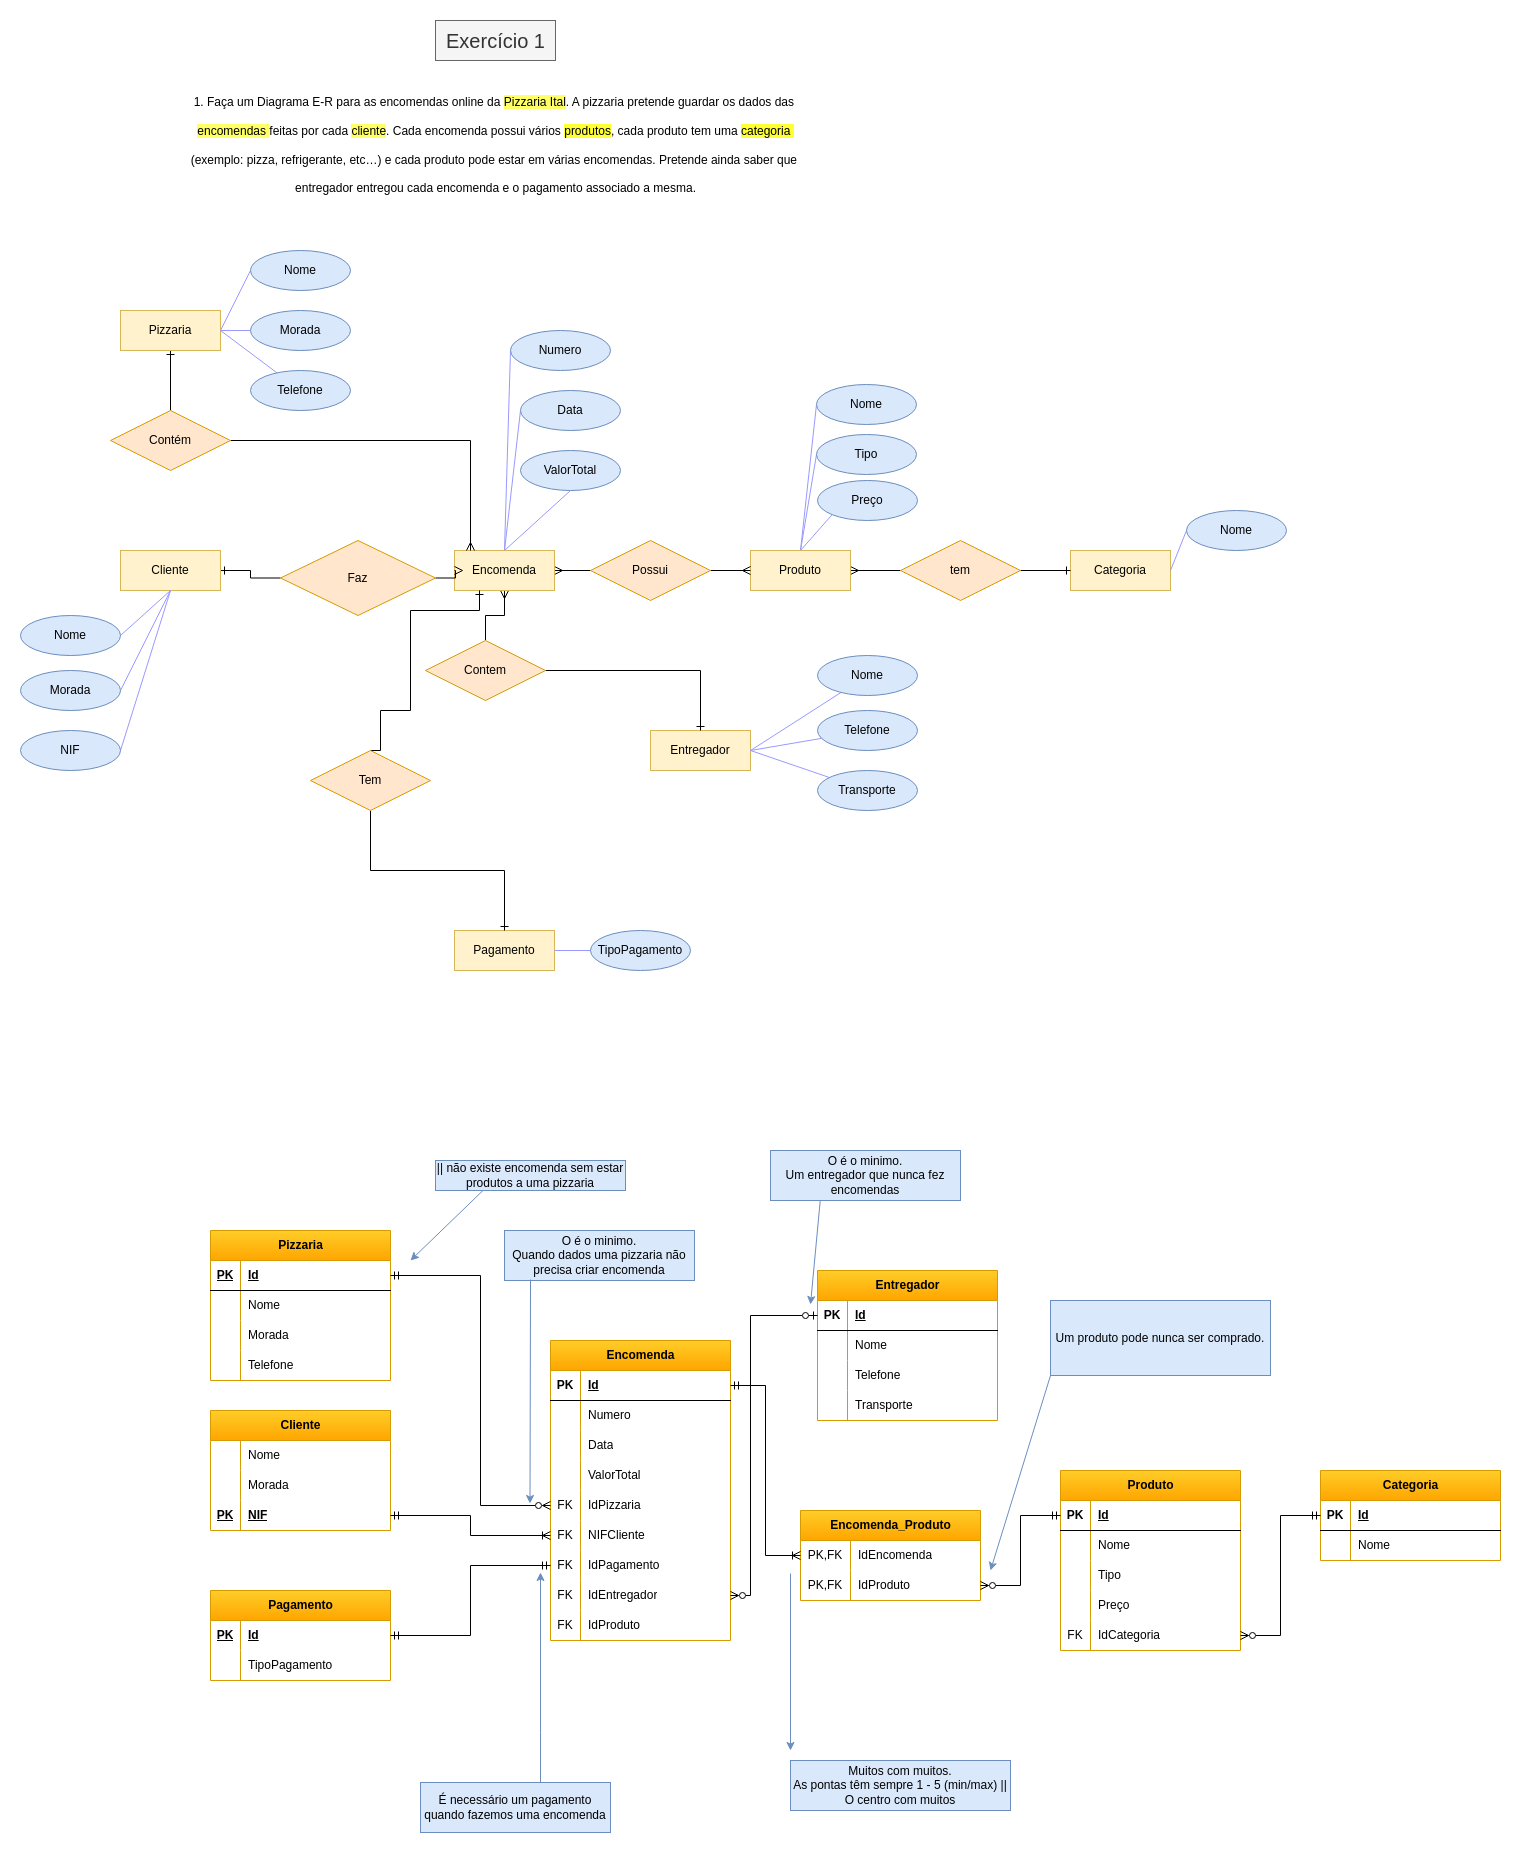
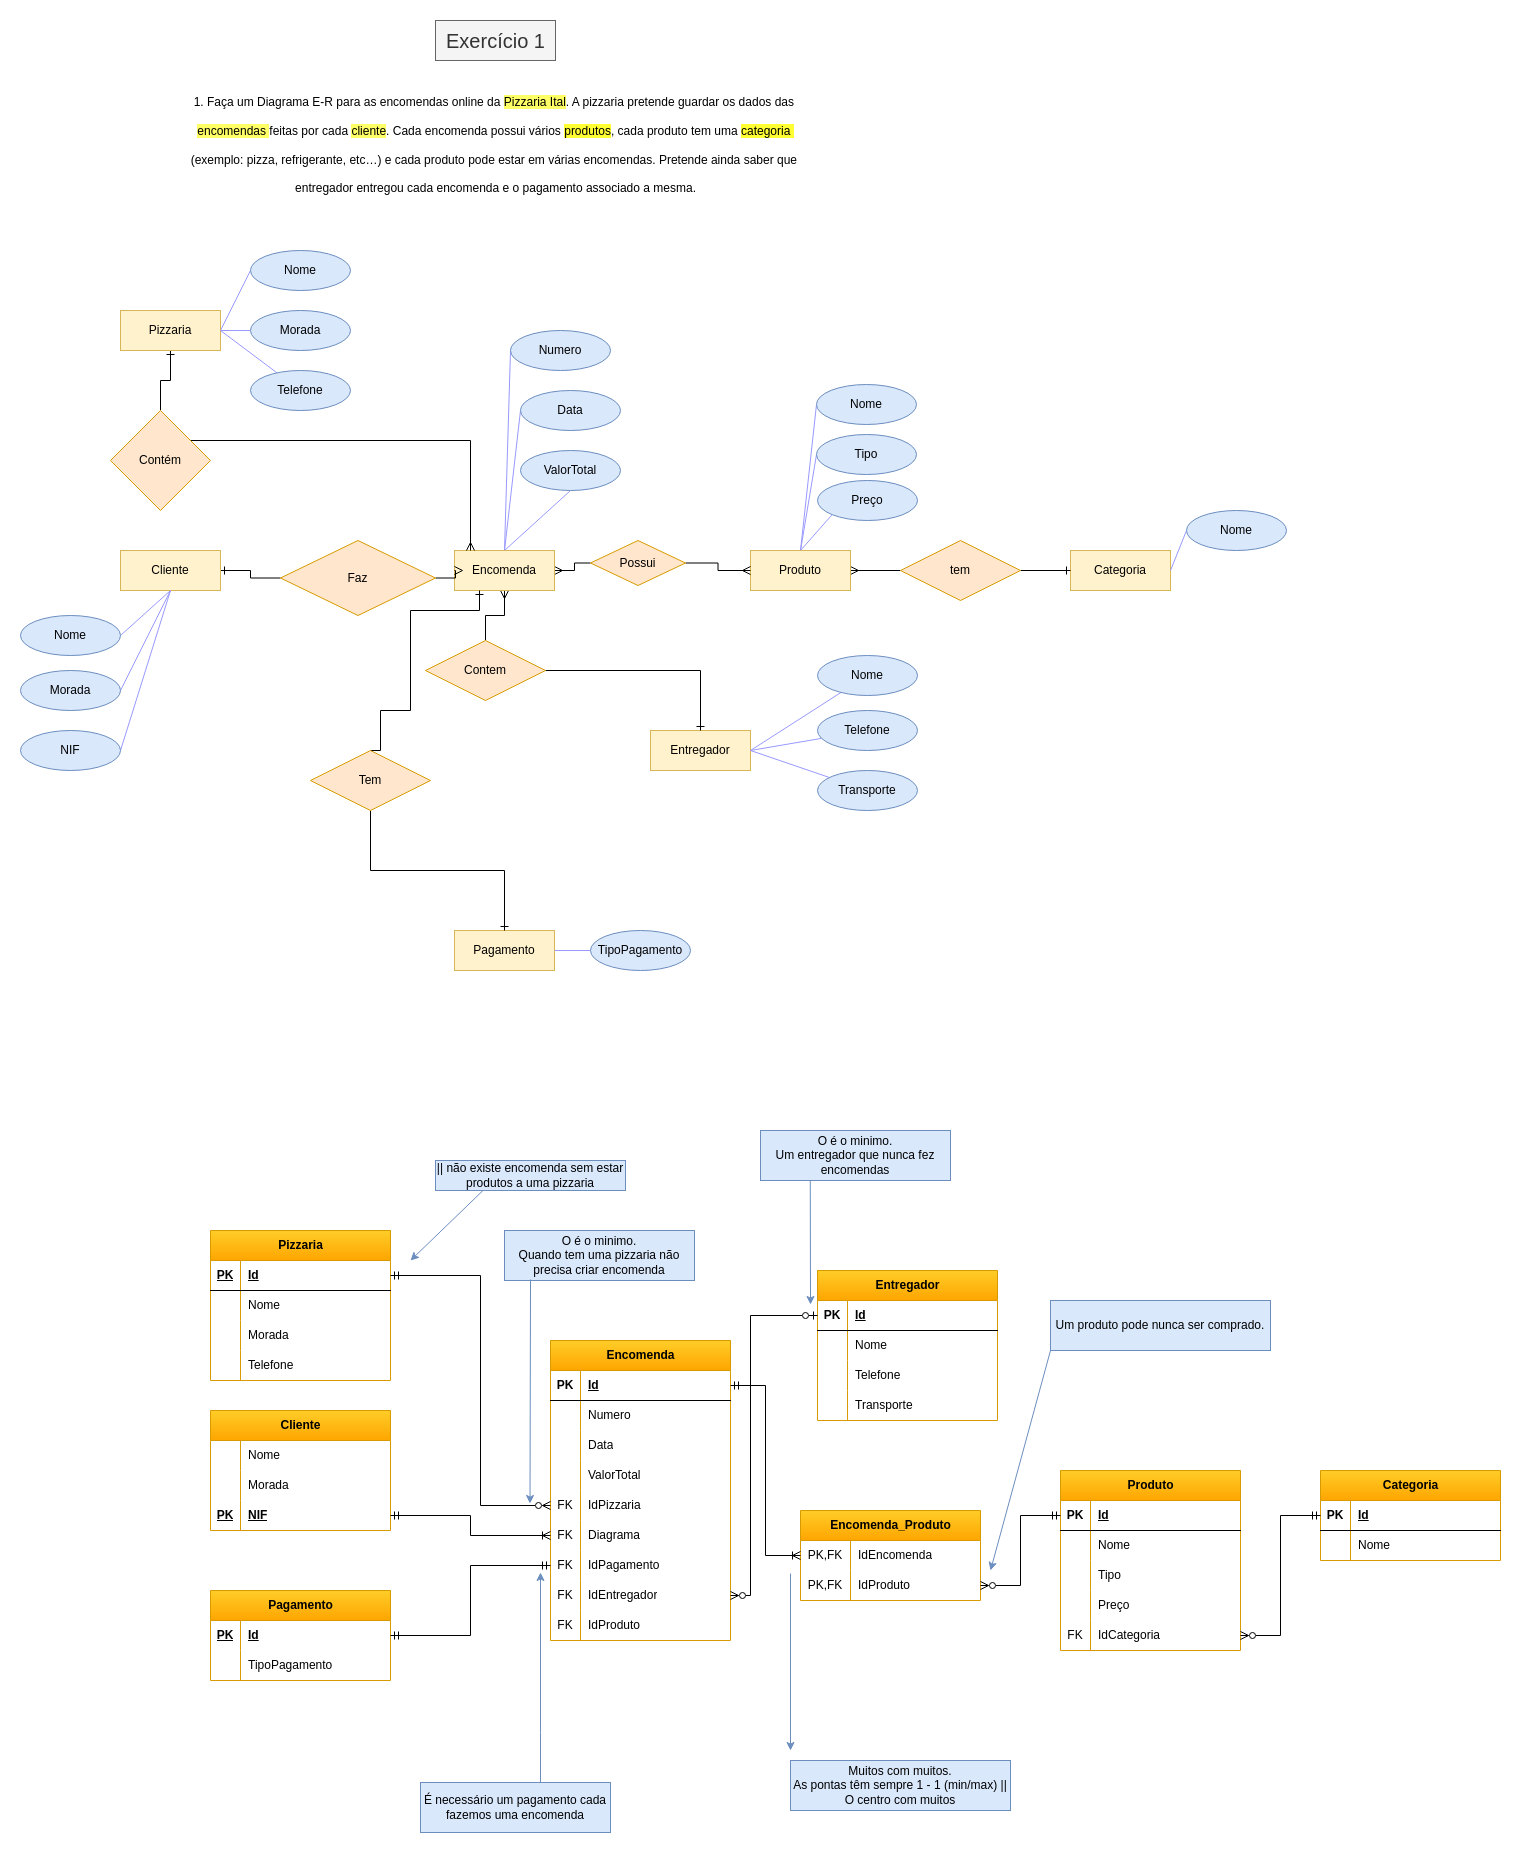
(171, 441) -> (161, 461)
(651, 571) -> (638, 563)
(866, 1176) -> (856, 1156)
(600, 1256) -> (600, 1256)
(1161, 1338) -> (1161, 1326)
(619, 1536) -> (614, 1536)
(901, 1786) -> (901, 1786)
(516, 1808) -> (516, 1808)
